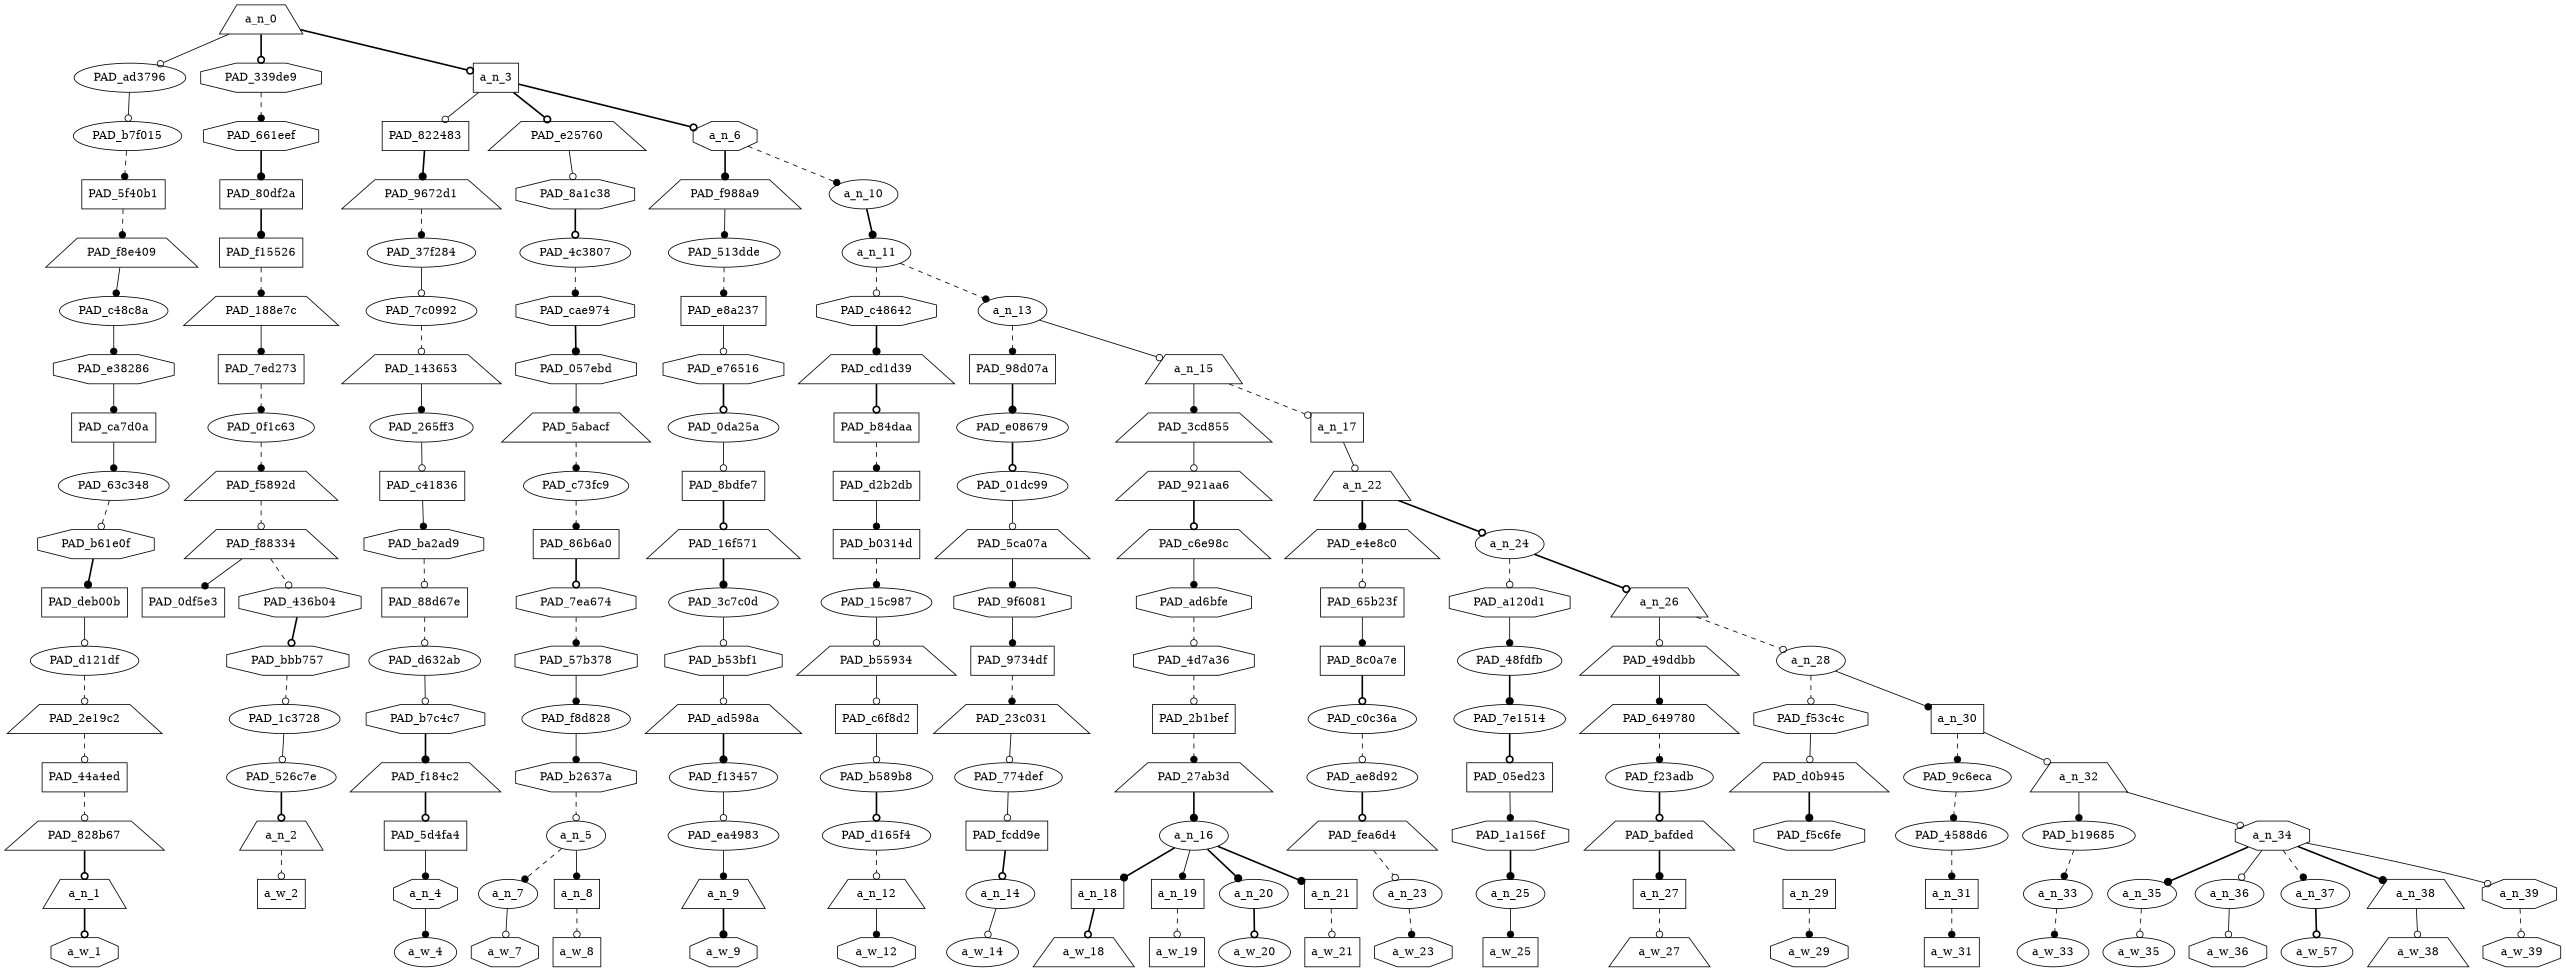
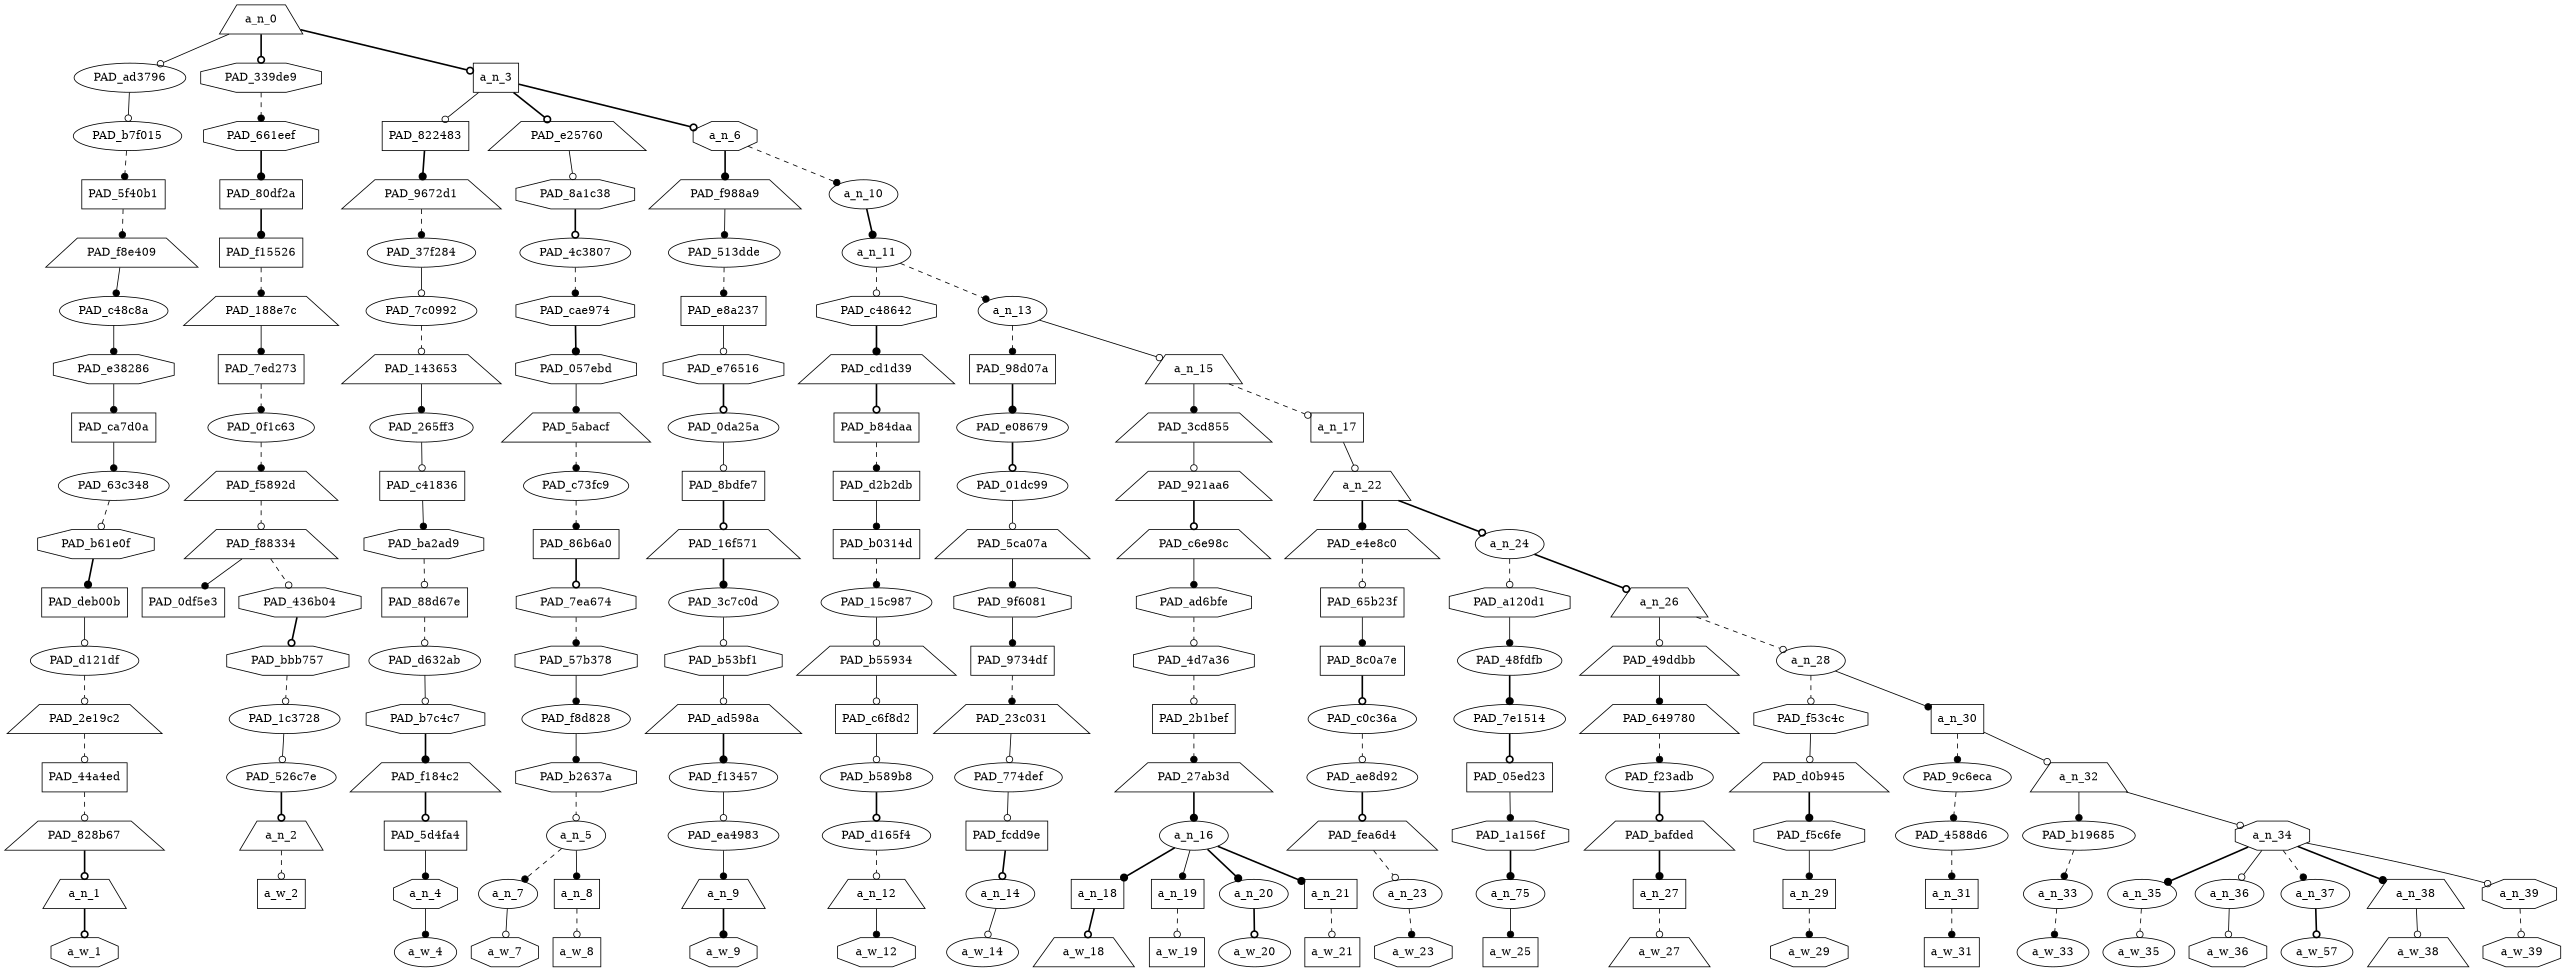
none -> (1809, 862)
(1511, 894) -> (1511, 894)
